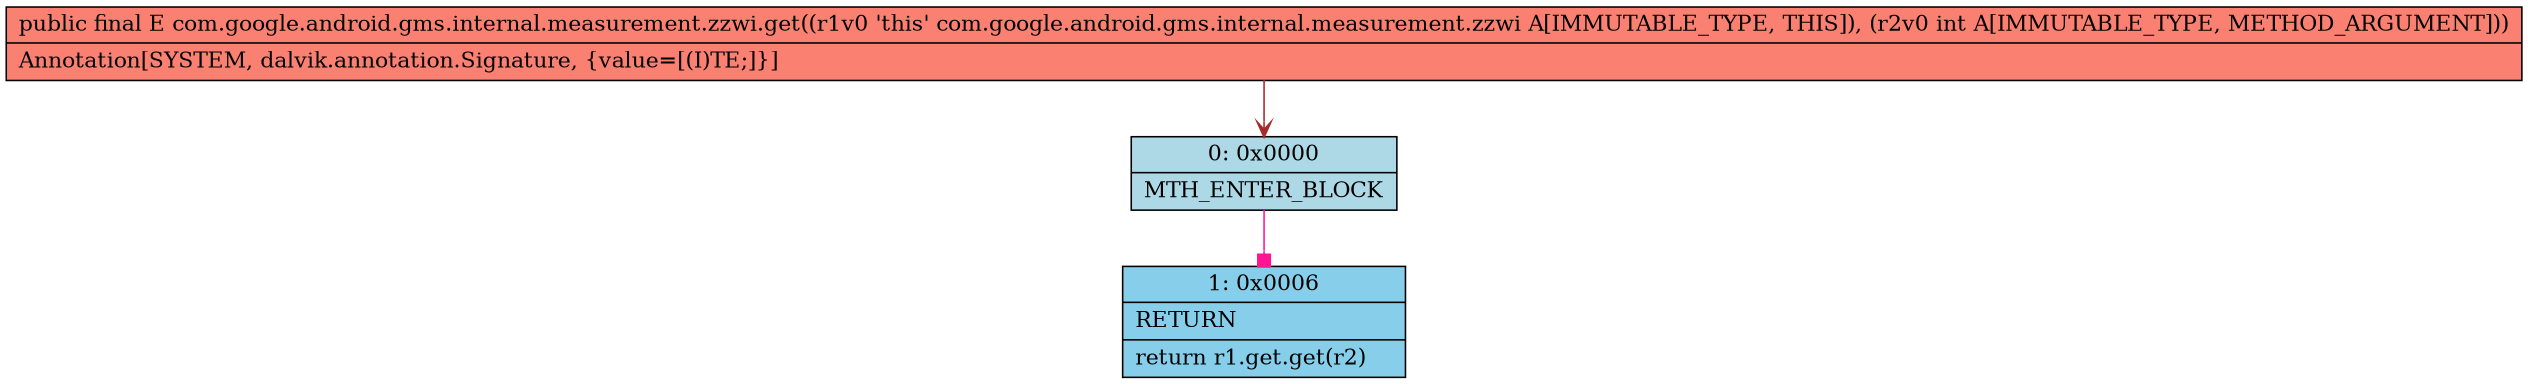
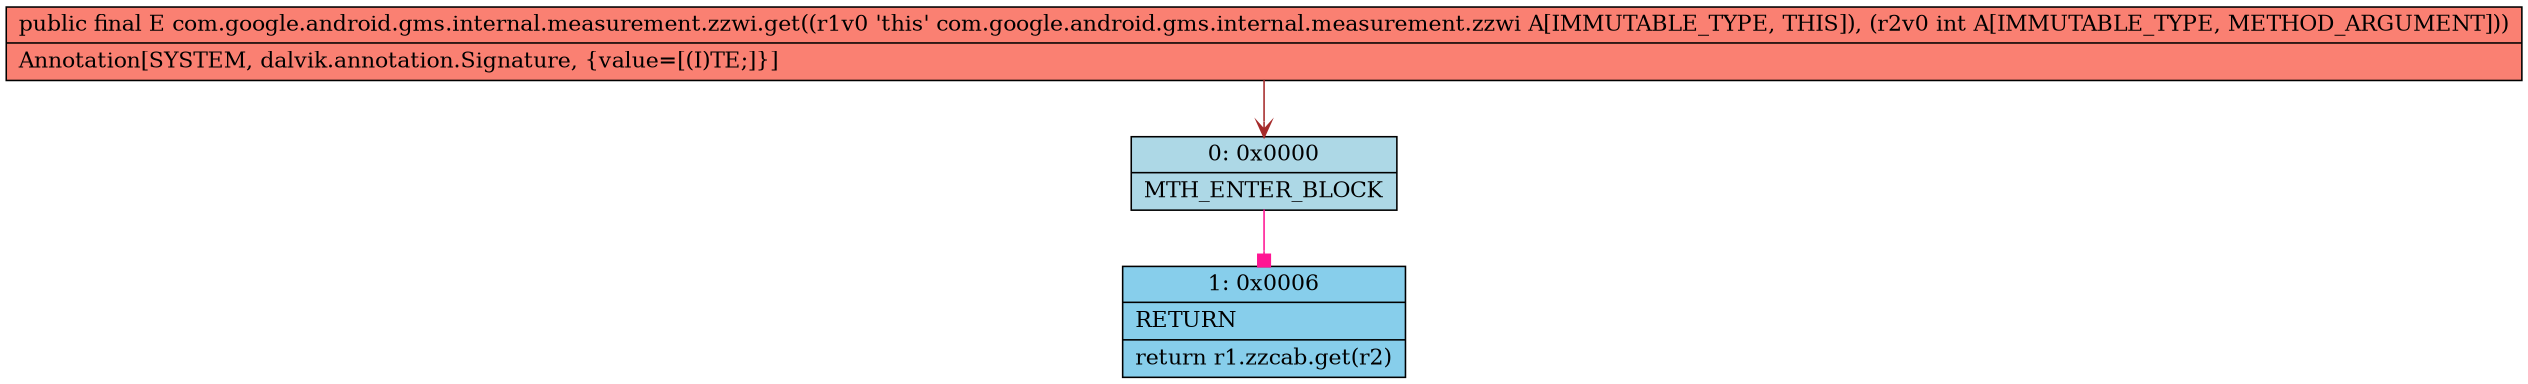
(1251, 358) -> (1264, 358)
